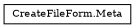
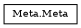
(67, 14) -> (41, 14)
